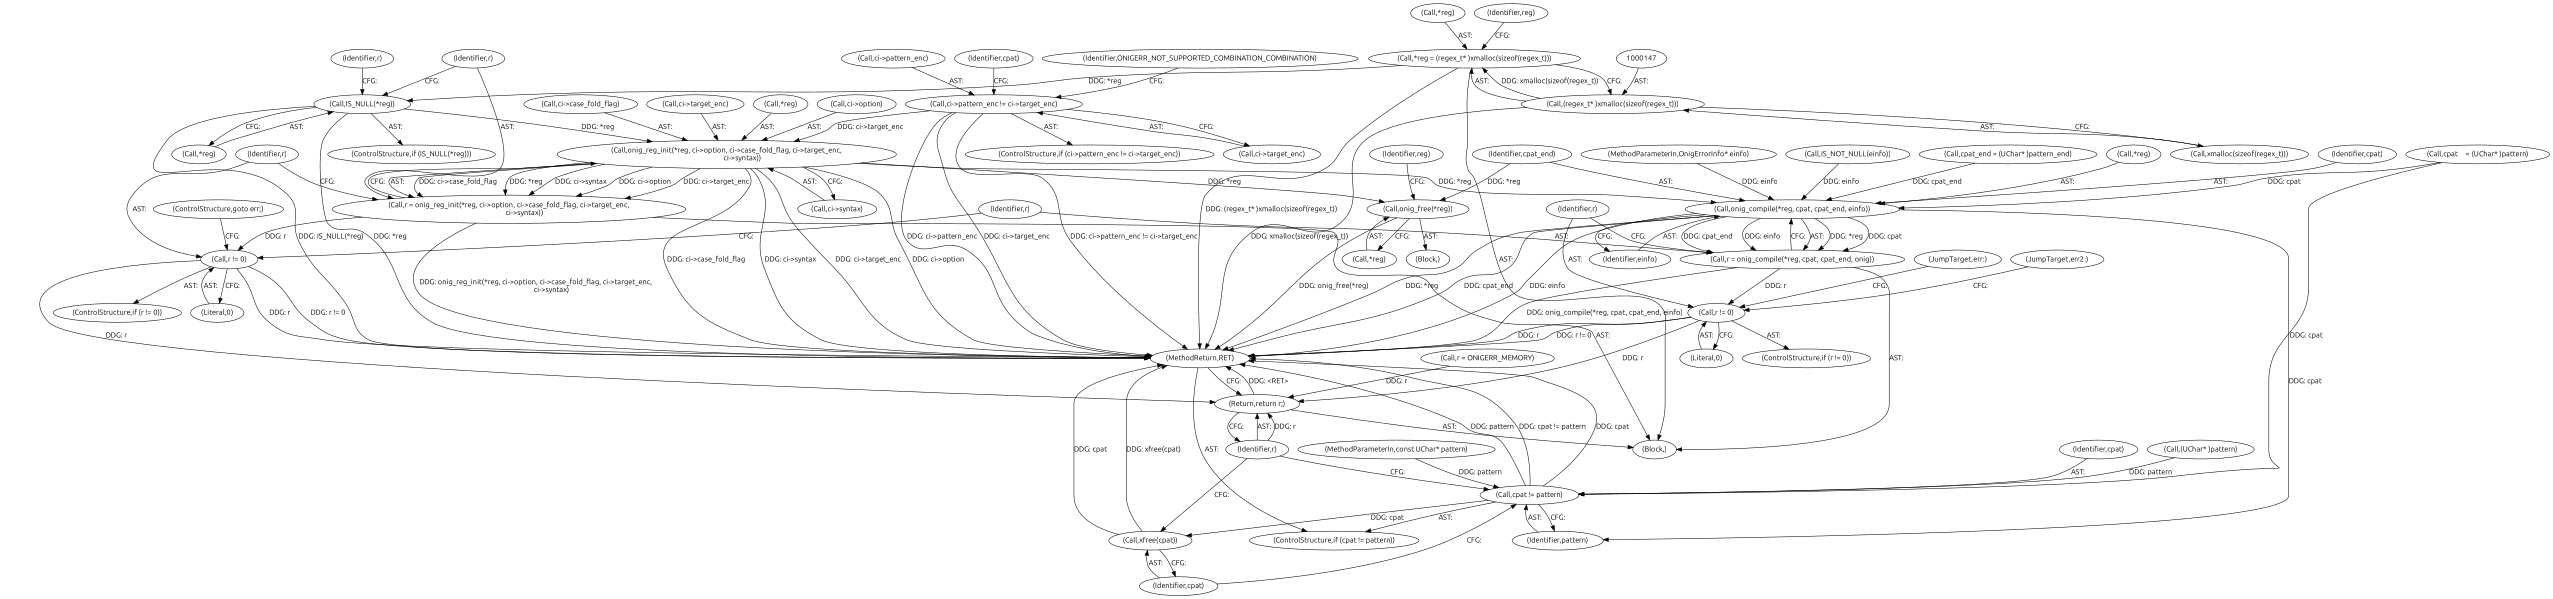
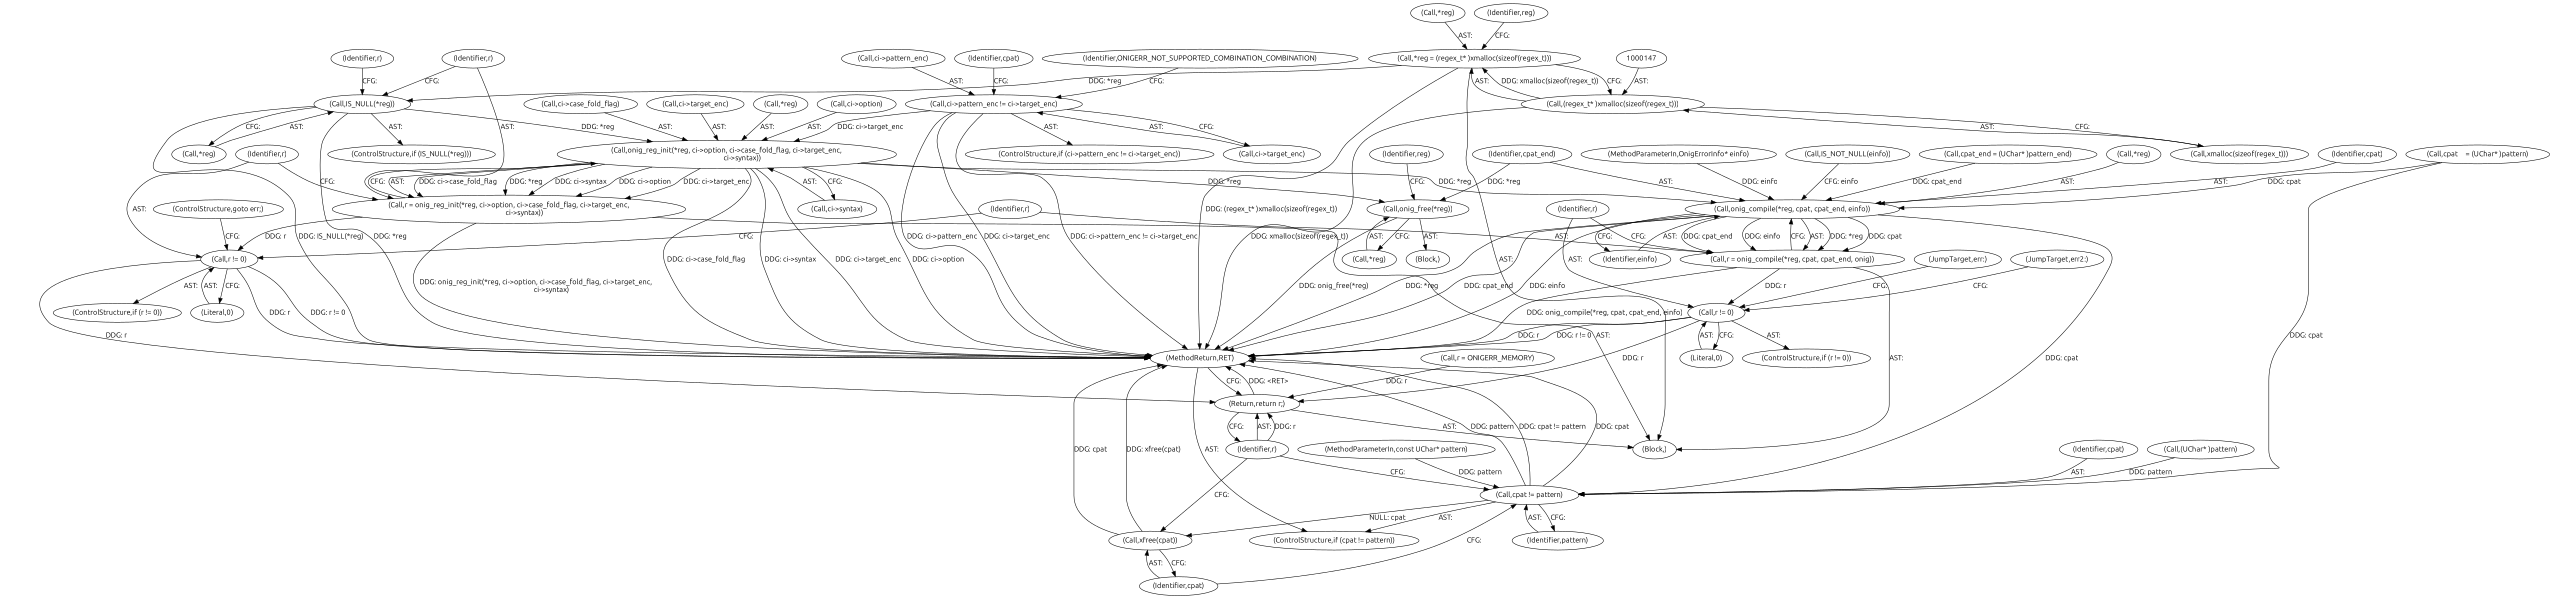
(1841, 182) -> (1841, 182)
(2267, 507) -> (1992, 390)
(1388, 518) -> (1388, 518)
